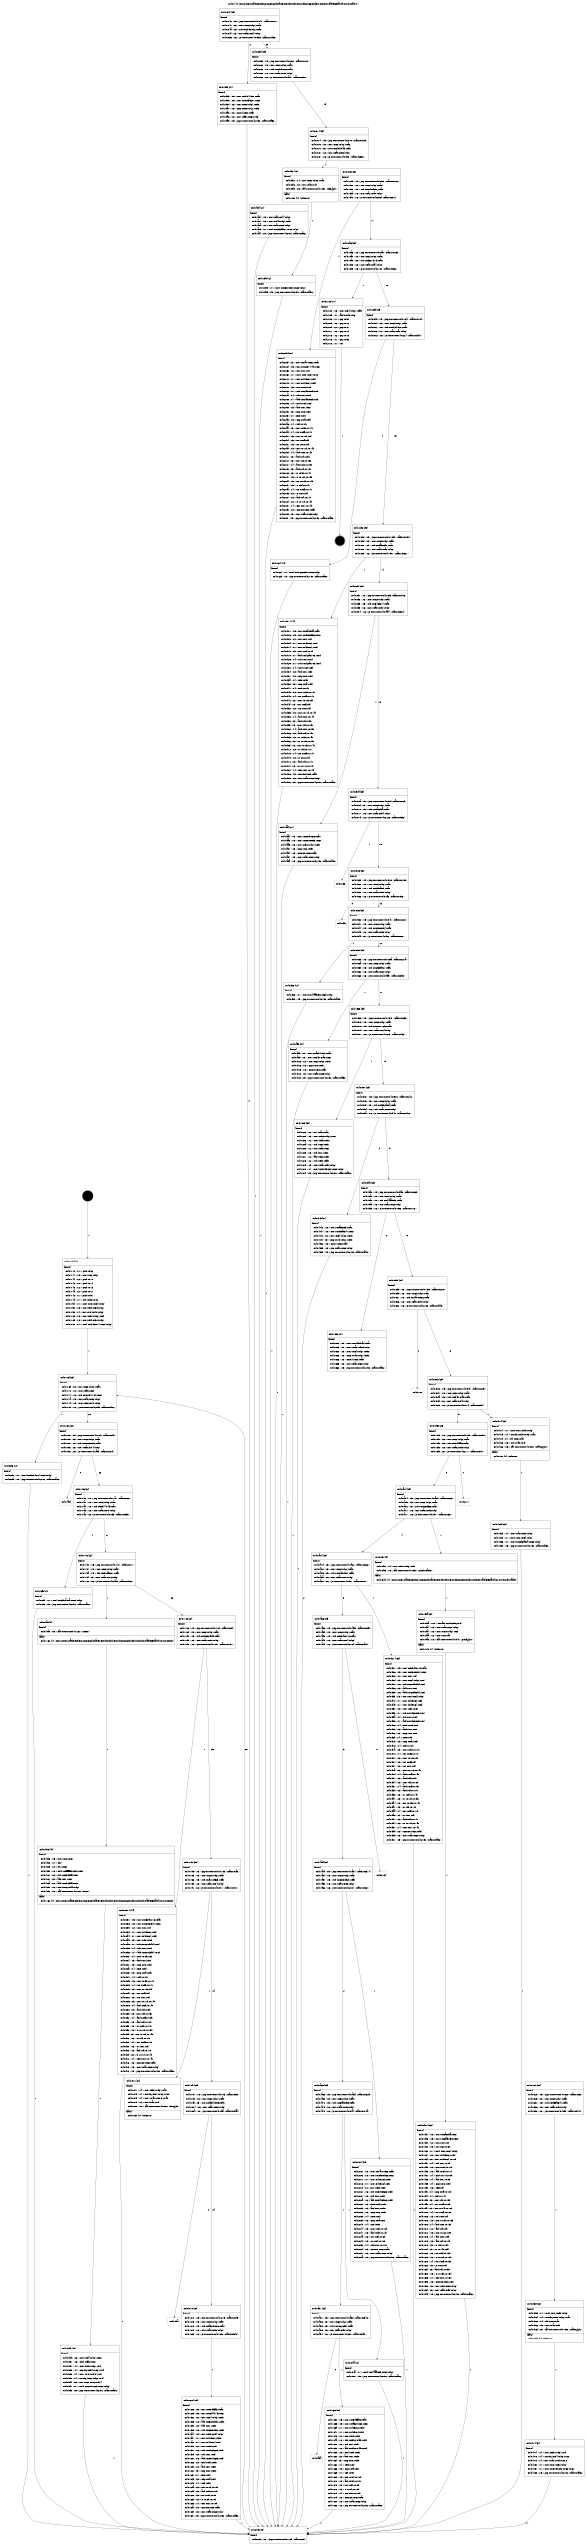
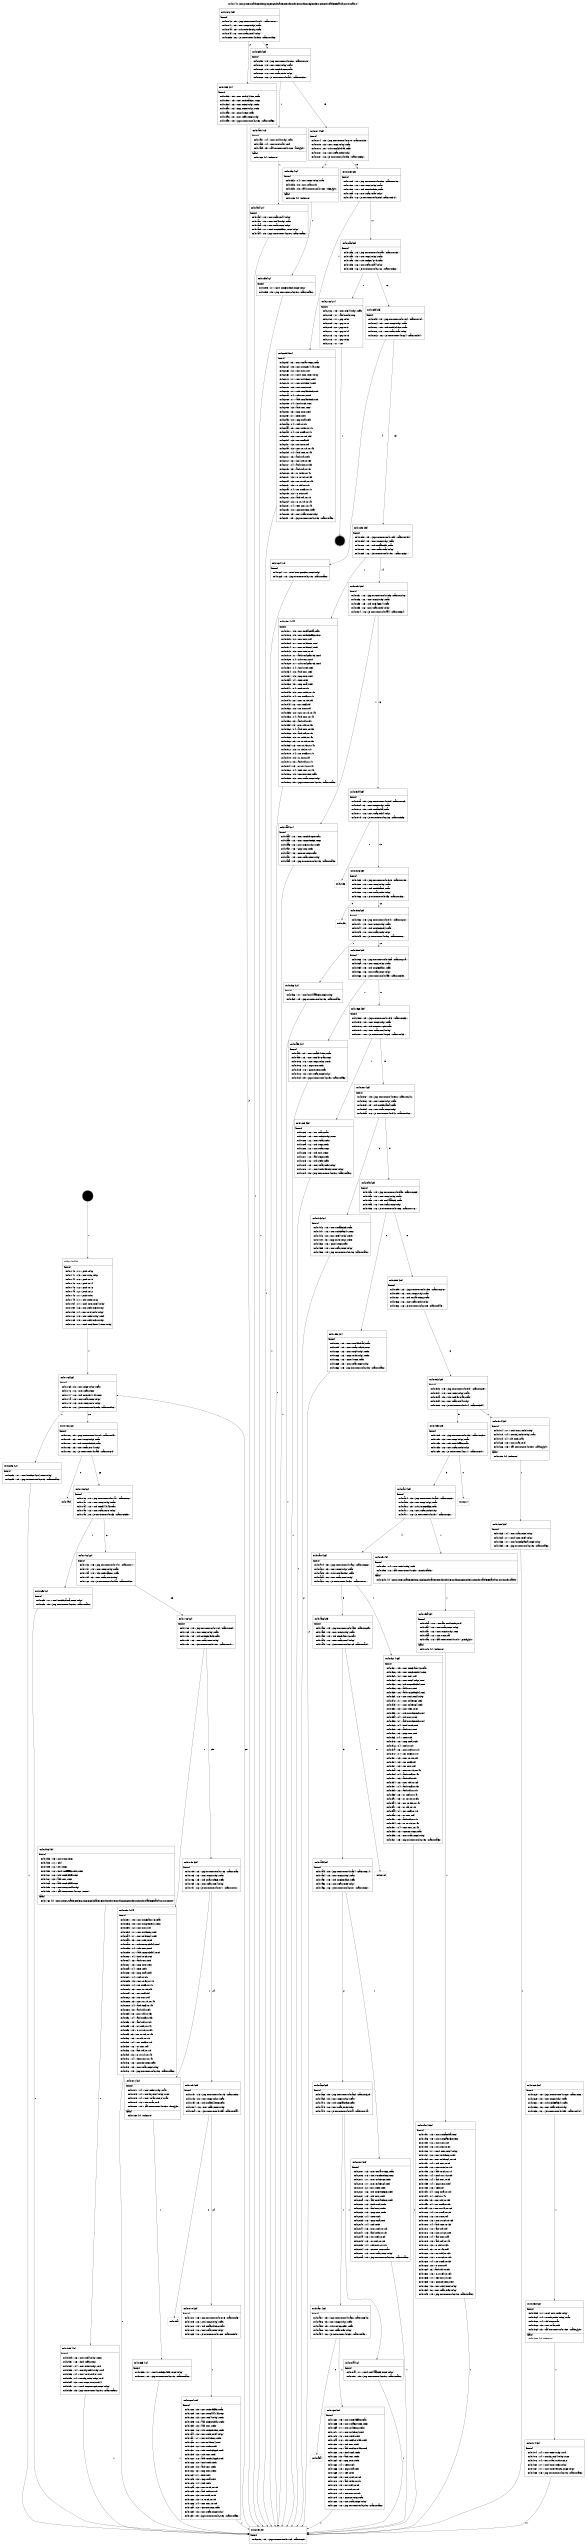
none -> (279, 144)
none -> (354, 164)
(417, 1393) -> none
(106, 1632) -> none
none -> (308, 1946)
none -> (162, 2370)
